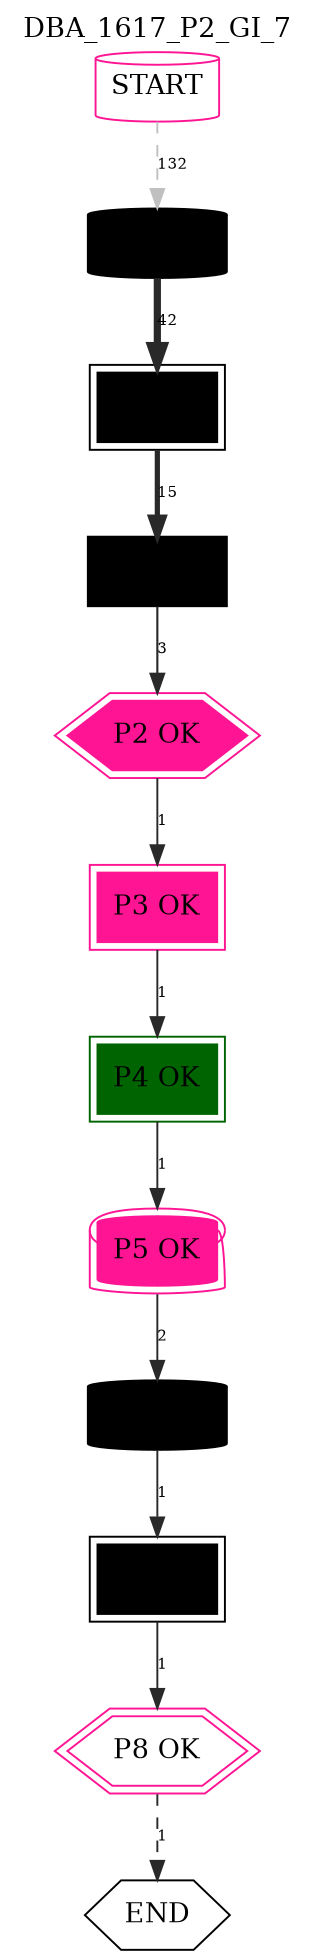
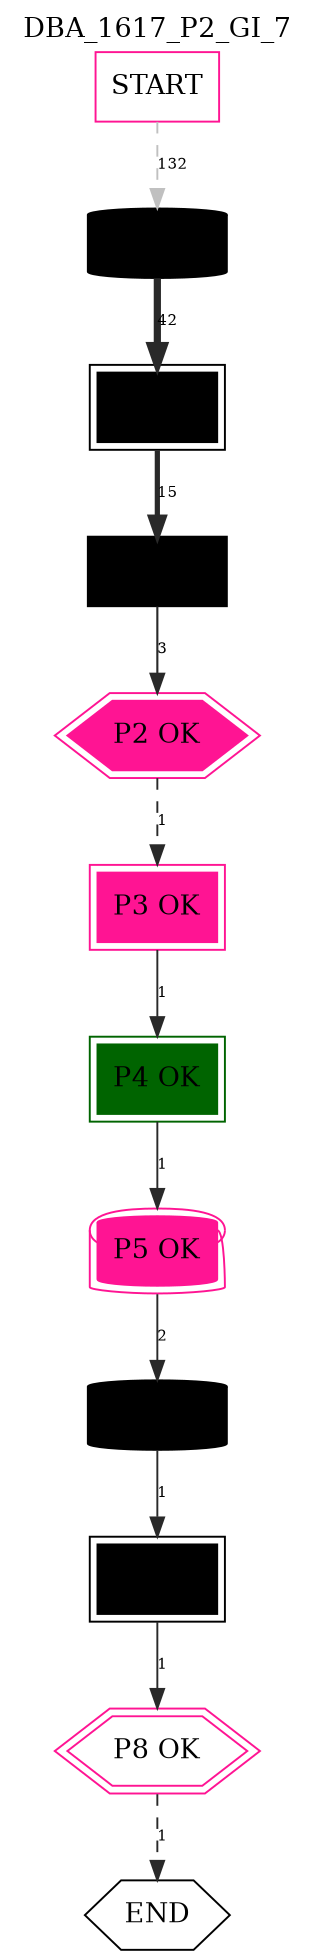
(157, 87) -> (157, 87)
(157, 812) -> (157, 812)
